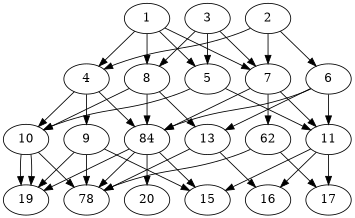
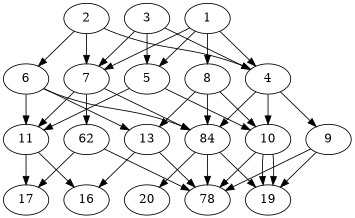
(180, 46) -> (202, 46)
(208, 200) -> none
